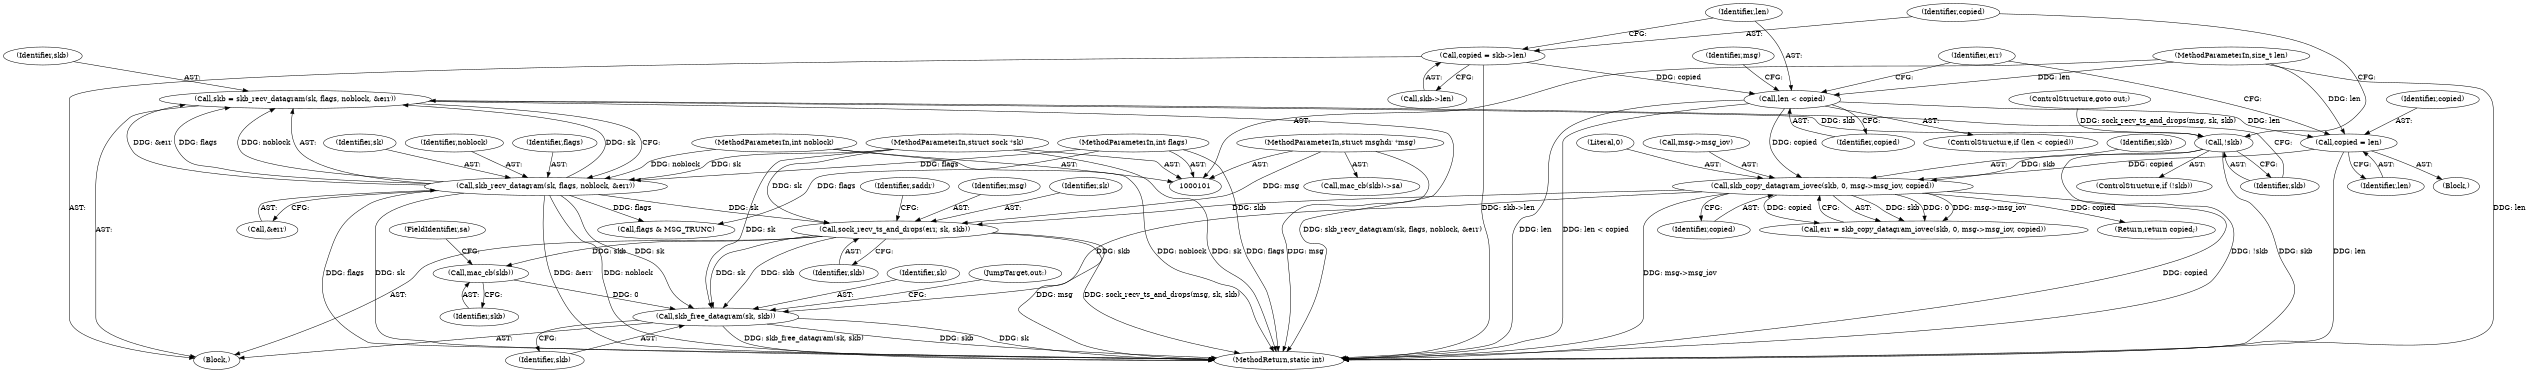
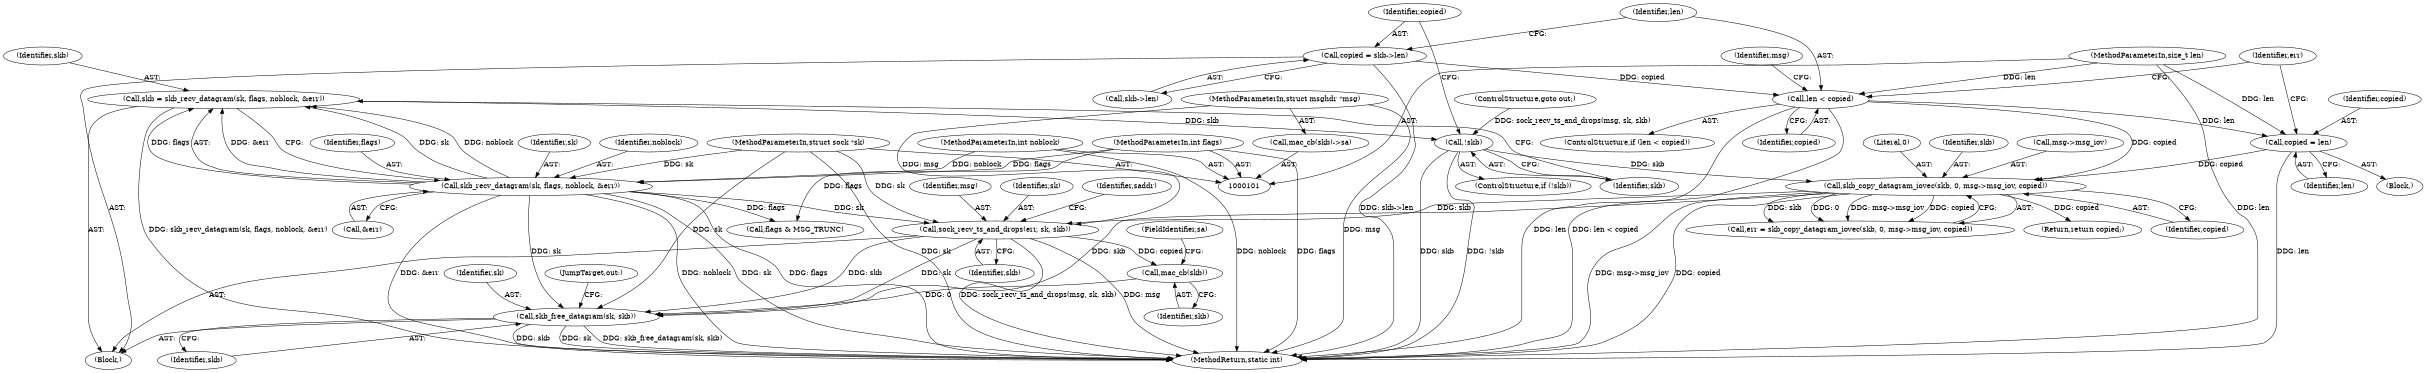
(1252, 161) -> (1279, 164)
(609, 252) -> (1161, 252)
